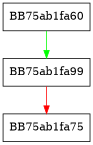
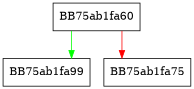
(47, 96) -> (122, 41)
